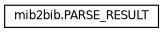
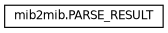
(82, 16) -> (84, 16)
